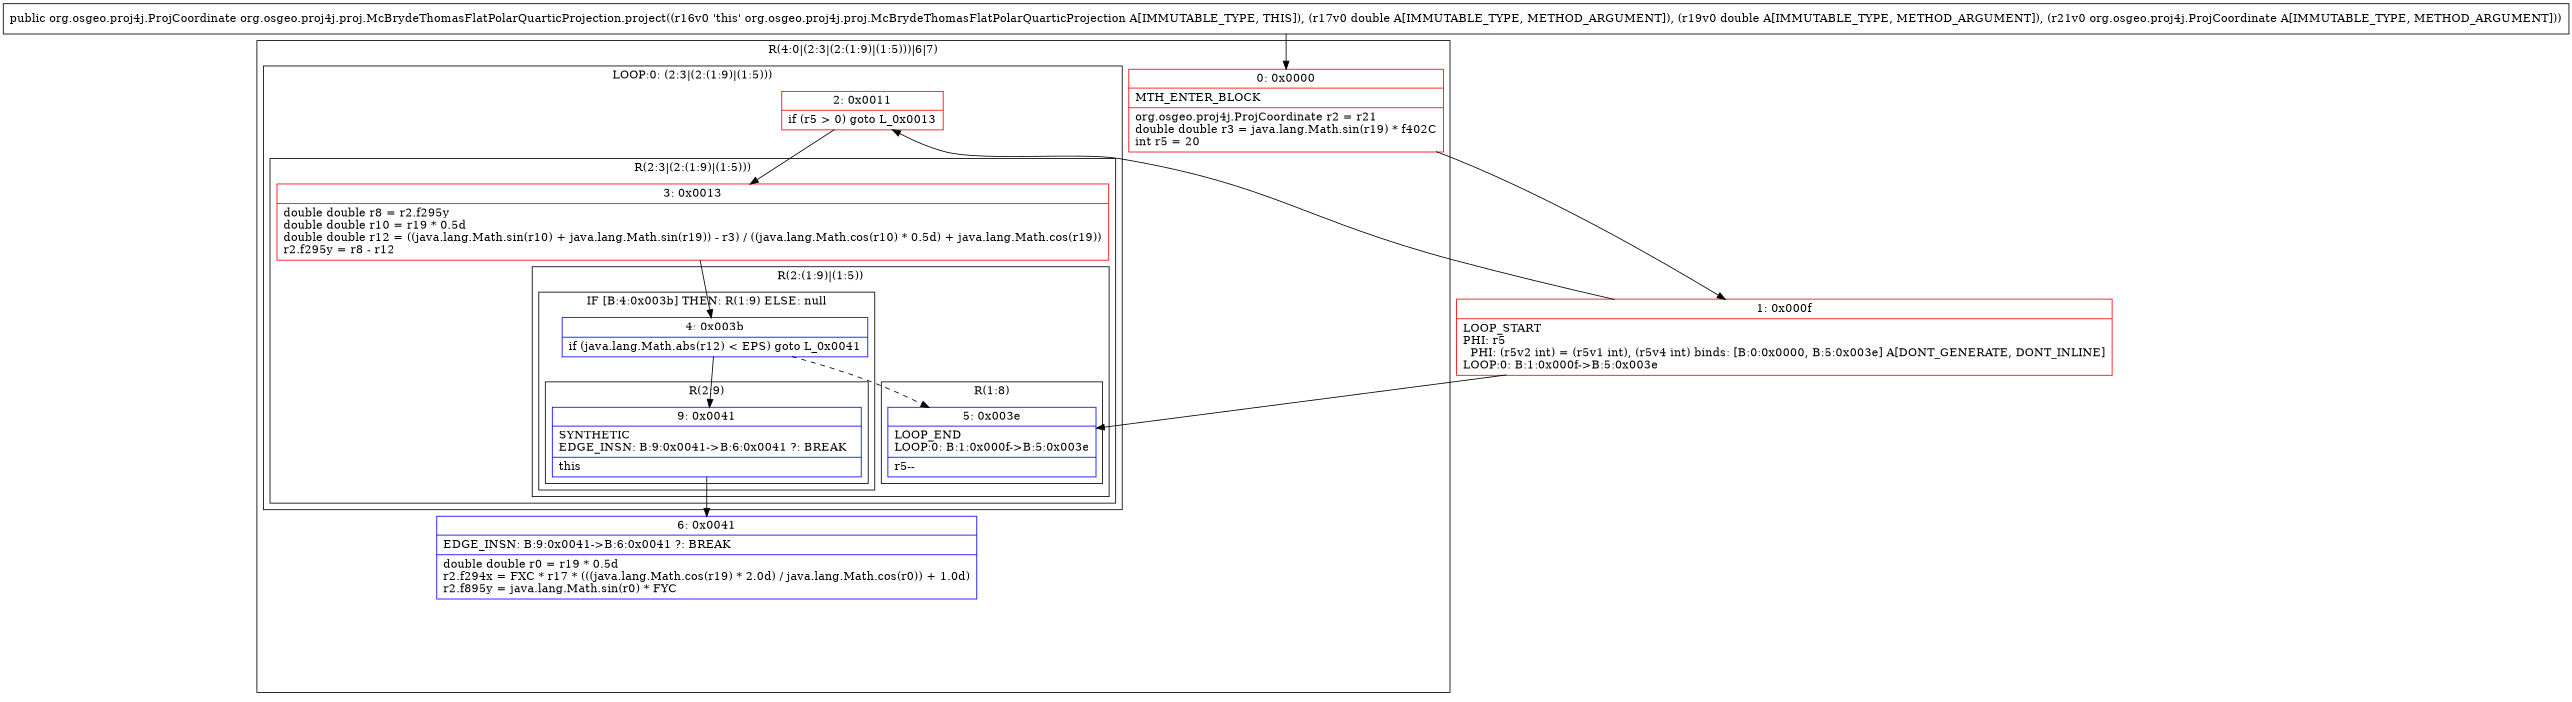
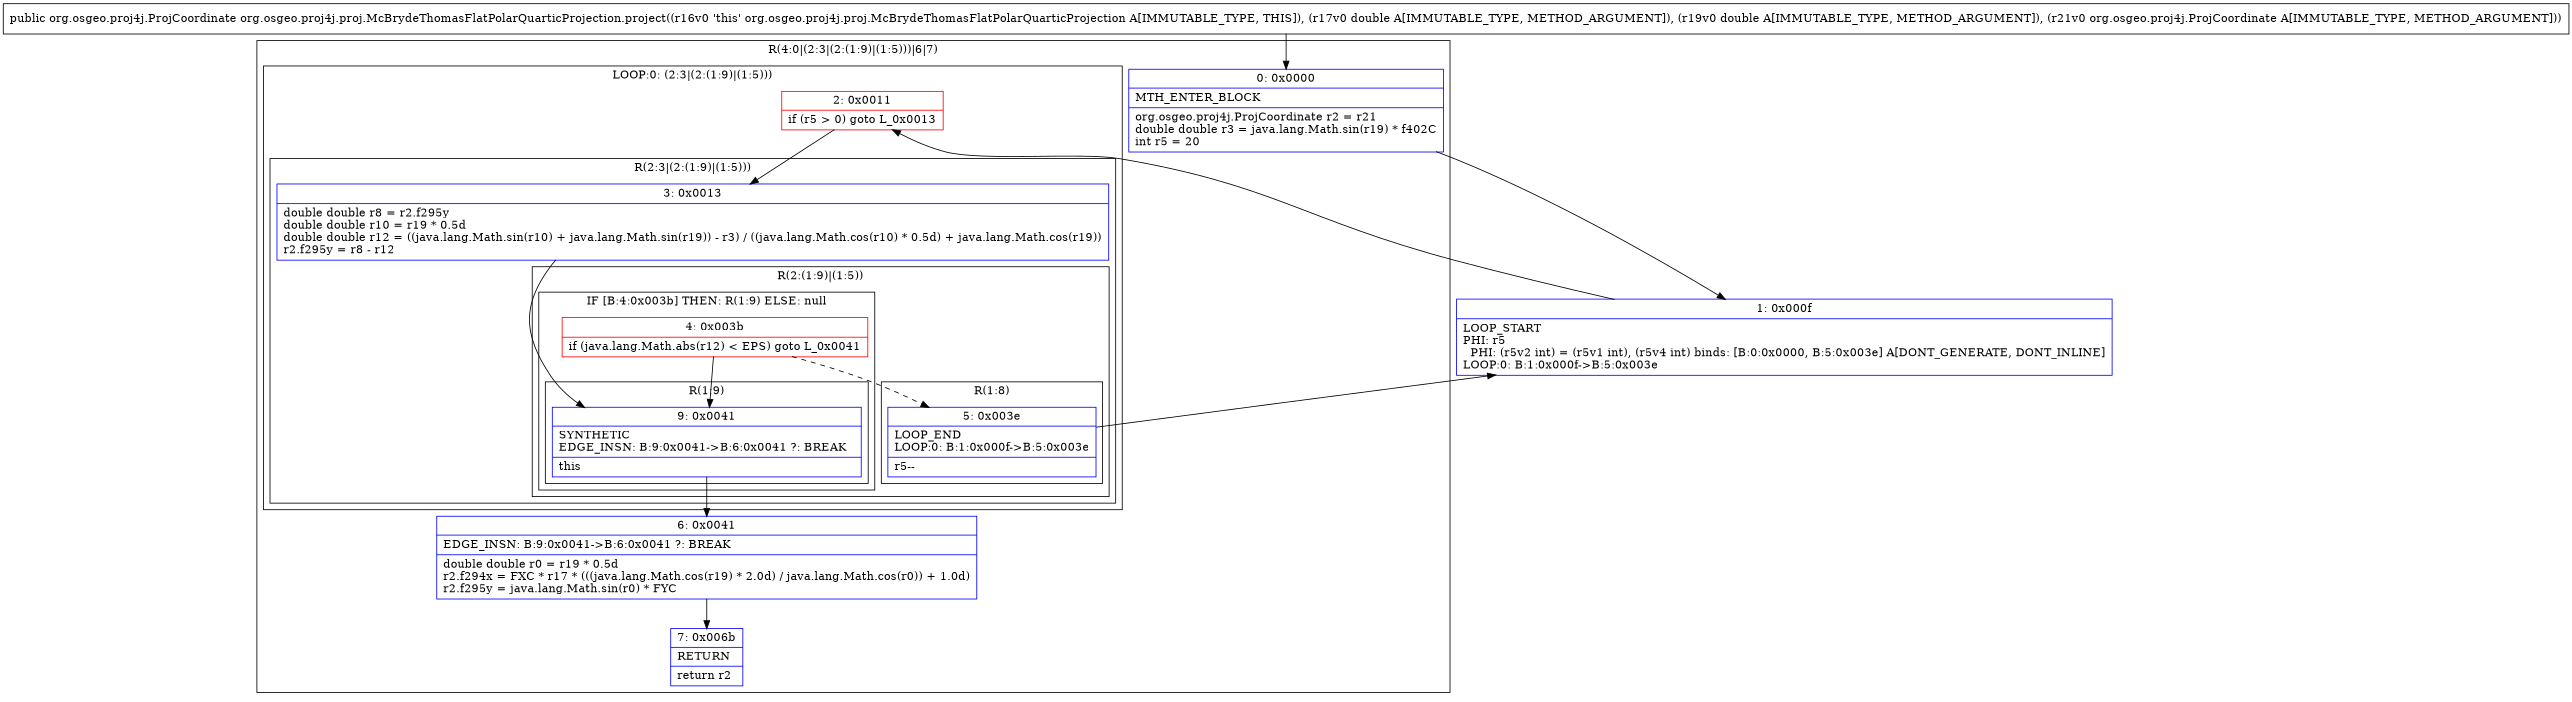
(1286, 111) -> (1286, 111)
(693, 222) -> (693, 222)
(705, 285) -> (545, 366)
(715, 337) -> (715, 337)
(1784, 337) -> (1784, 337)
(707, 391) -> (707, 391)
(1305, 401) -> (1292, 401)
(560, 589) -> (560, 589)
none -> (707, 657)
